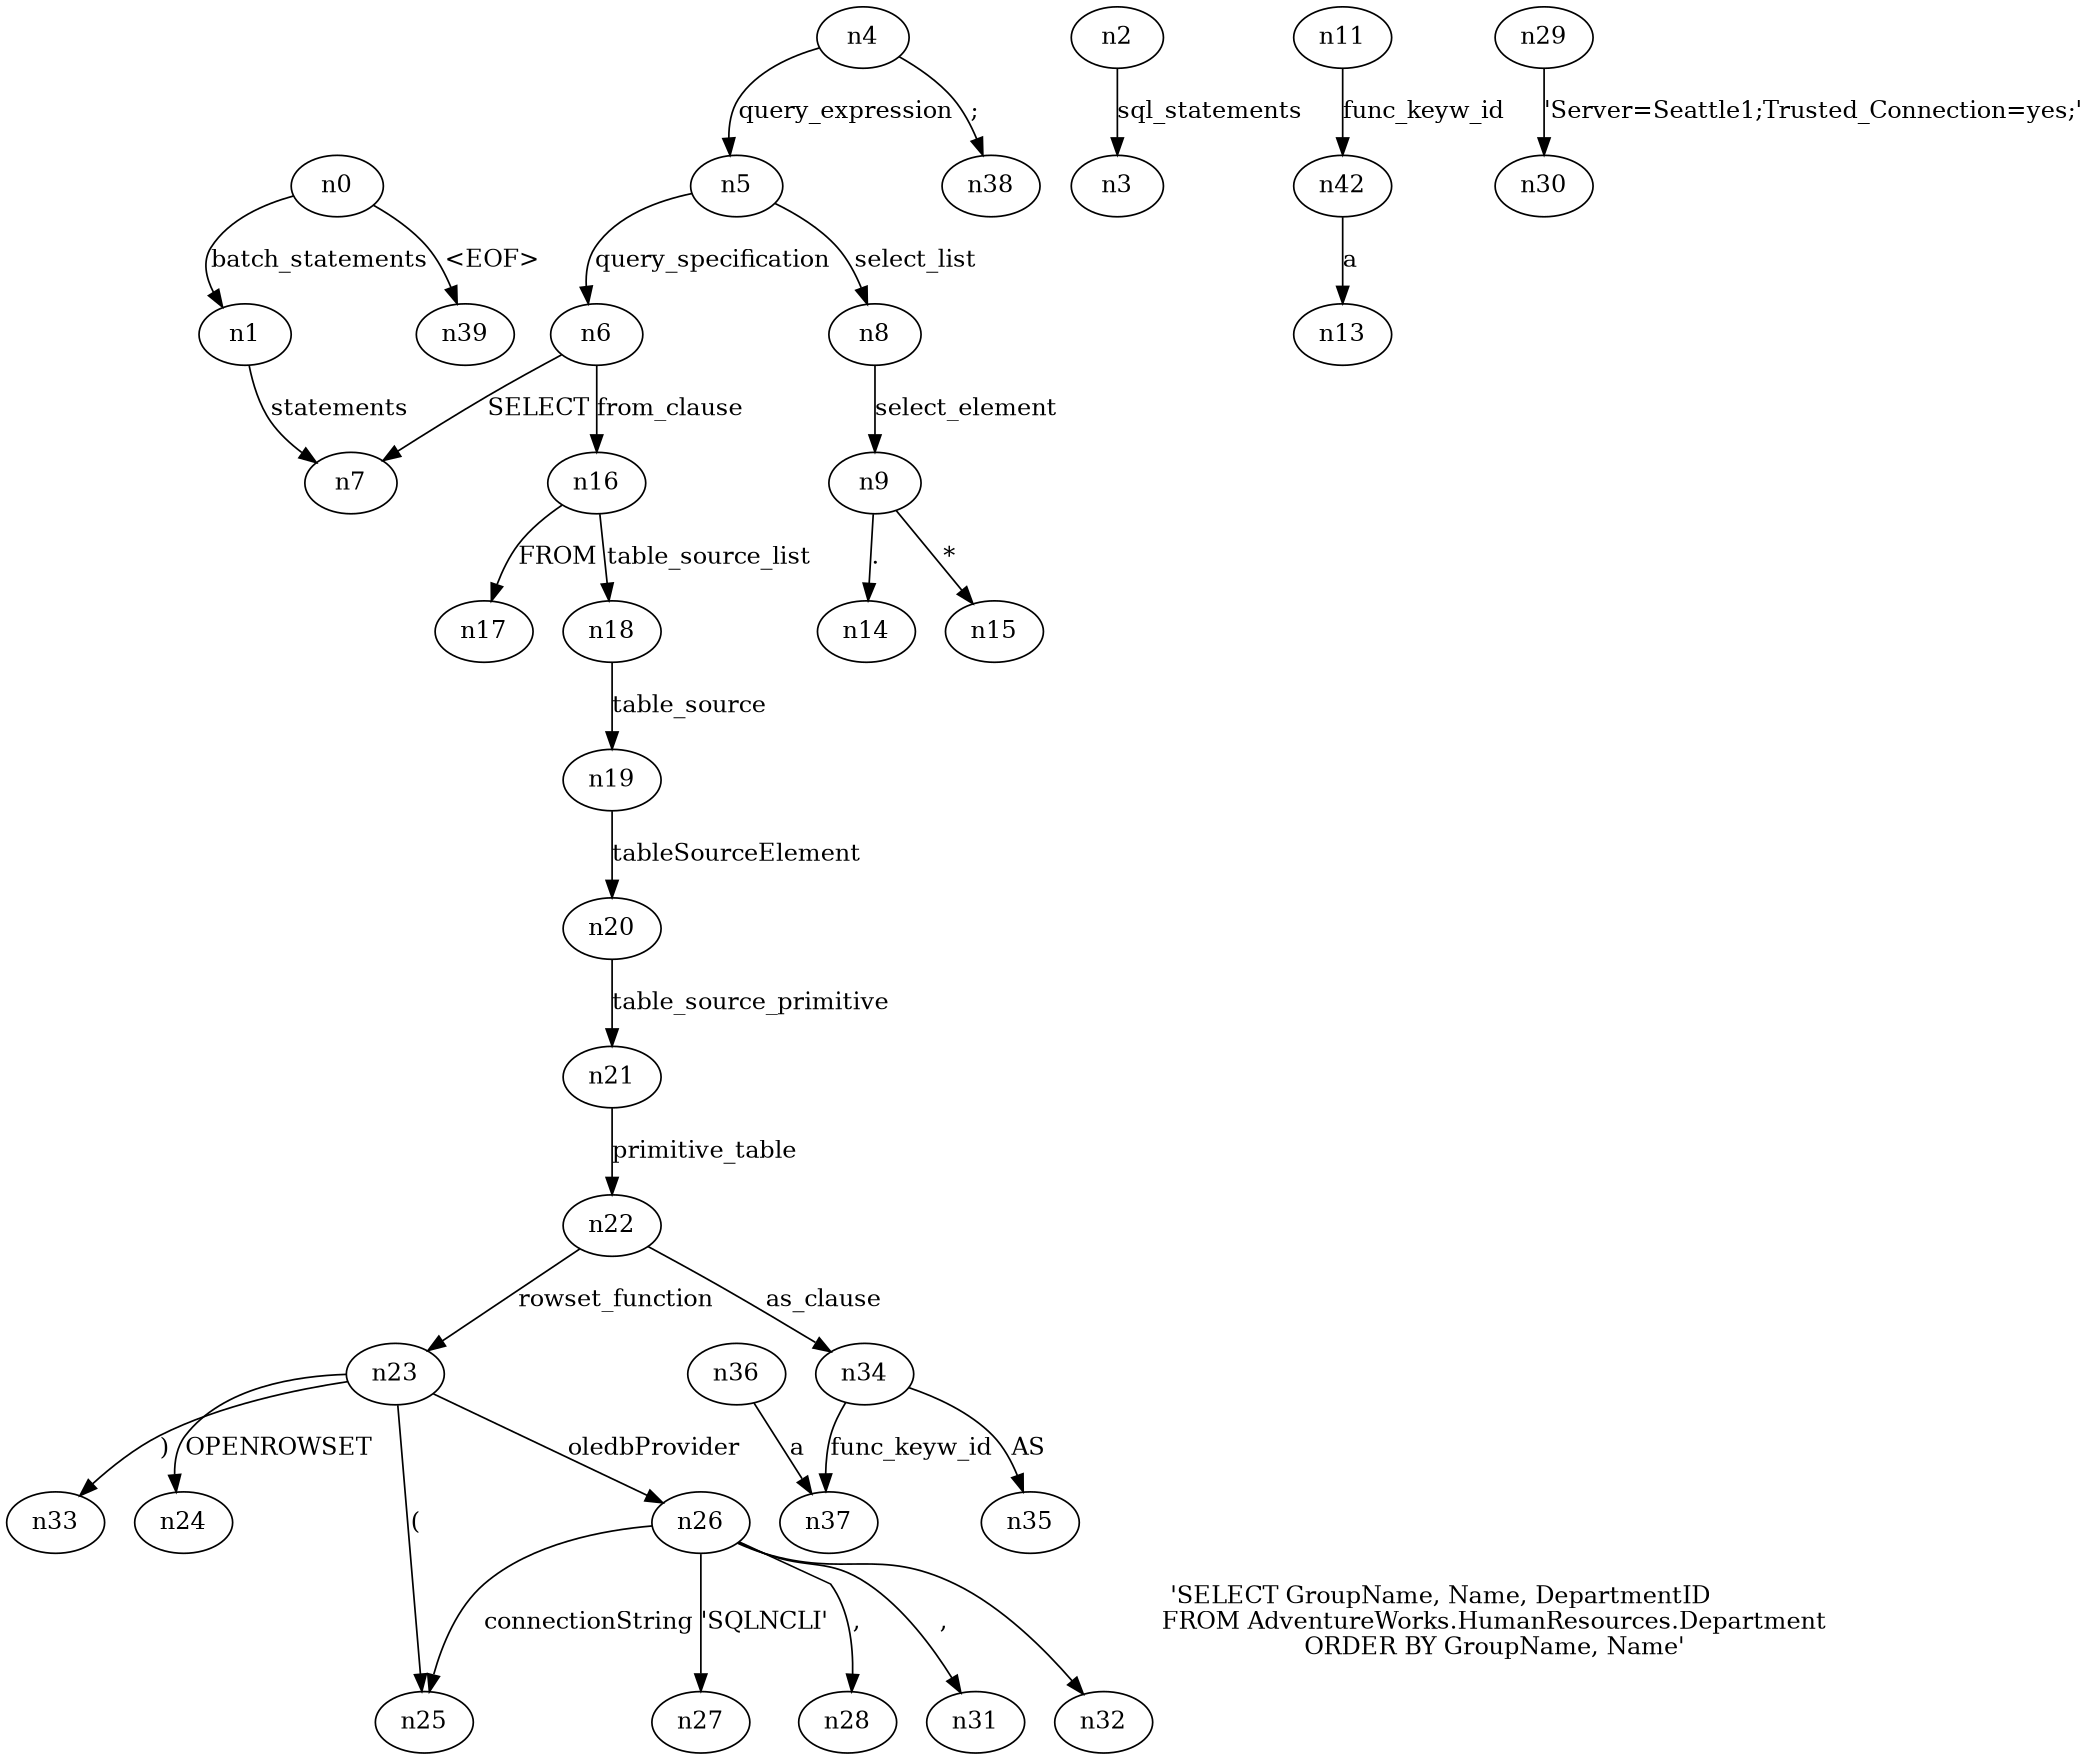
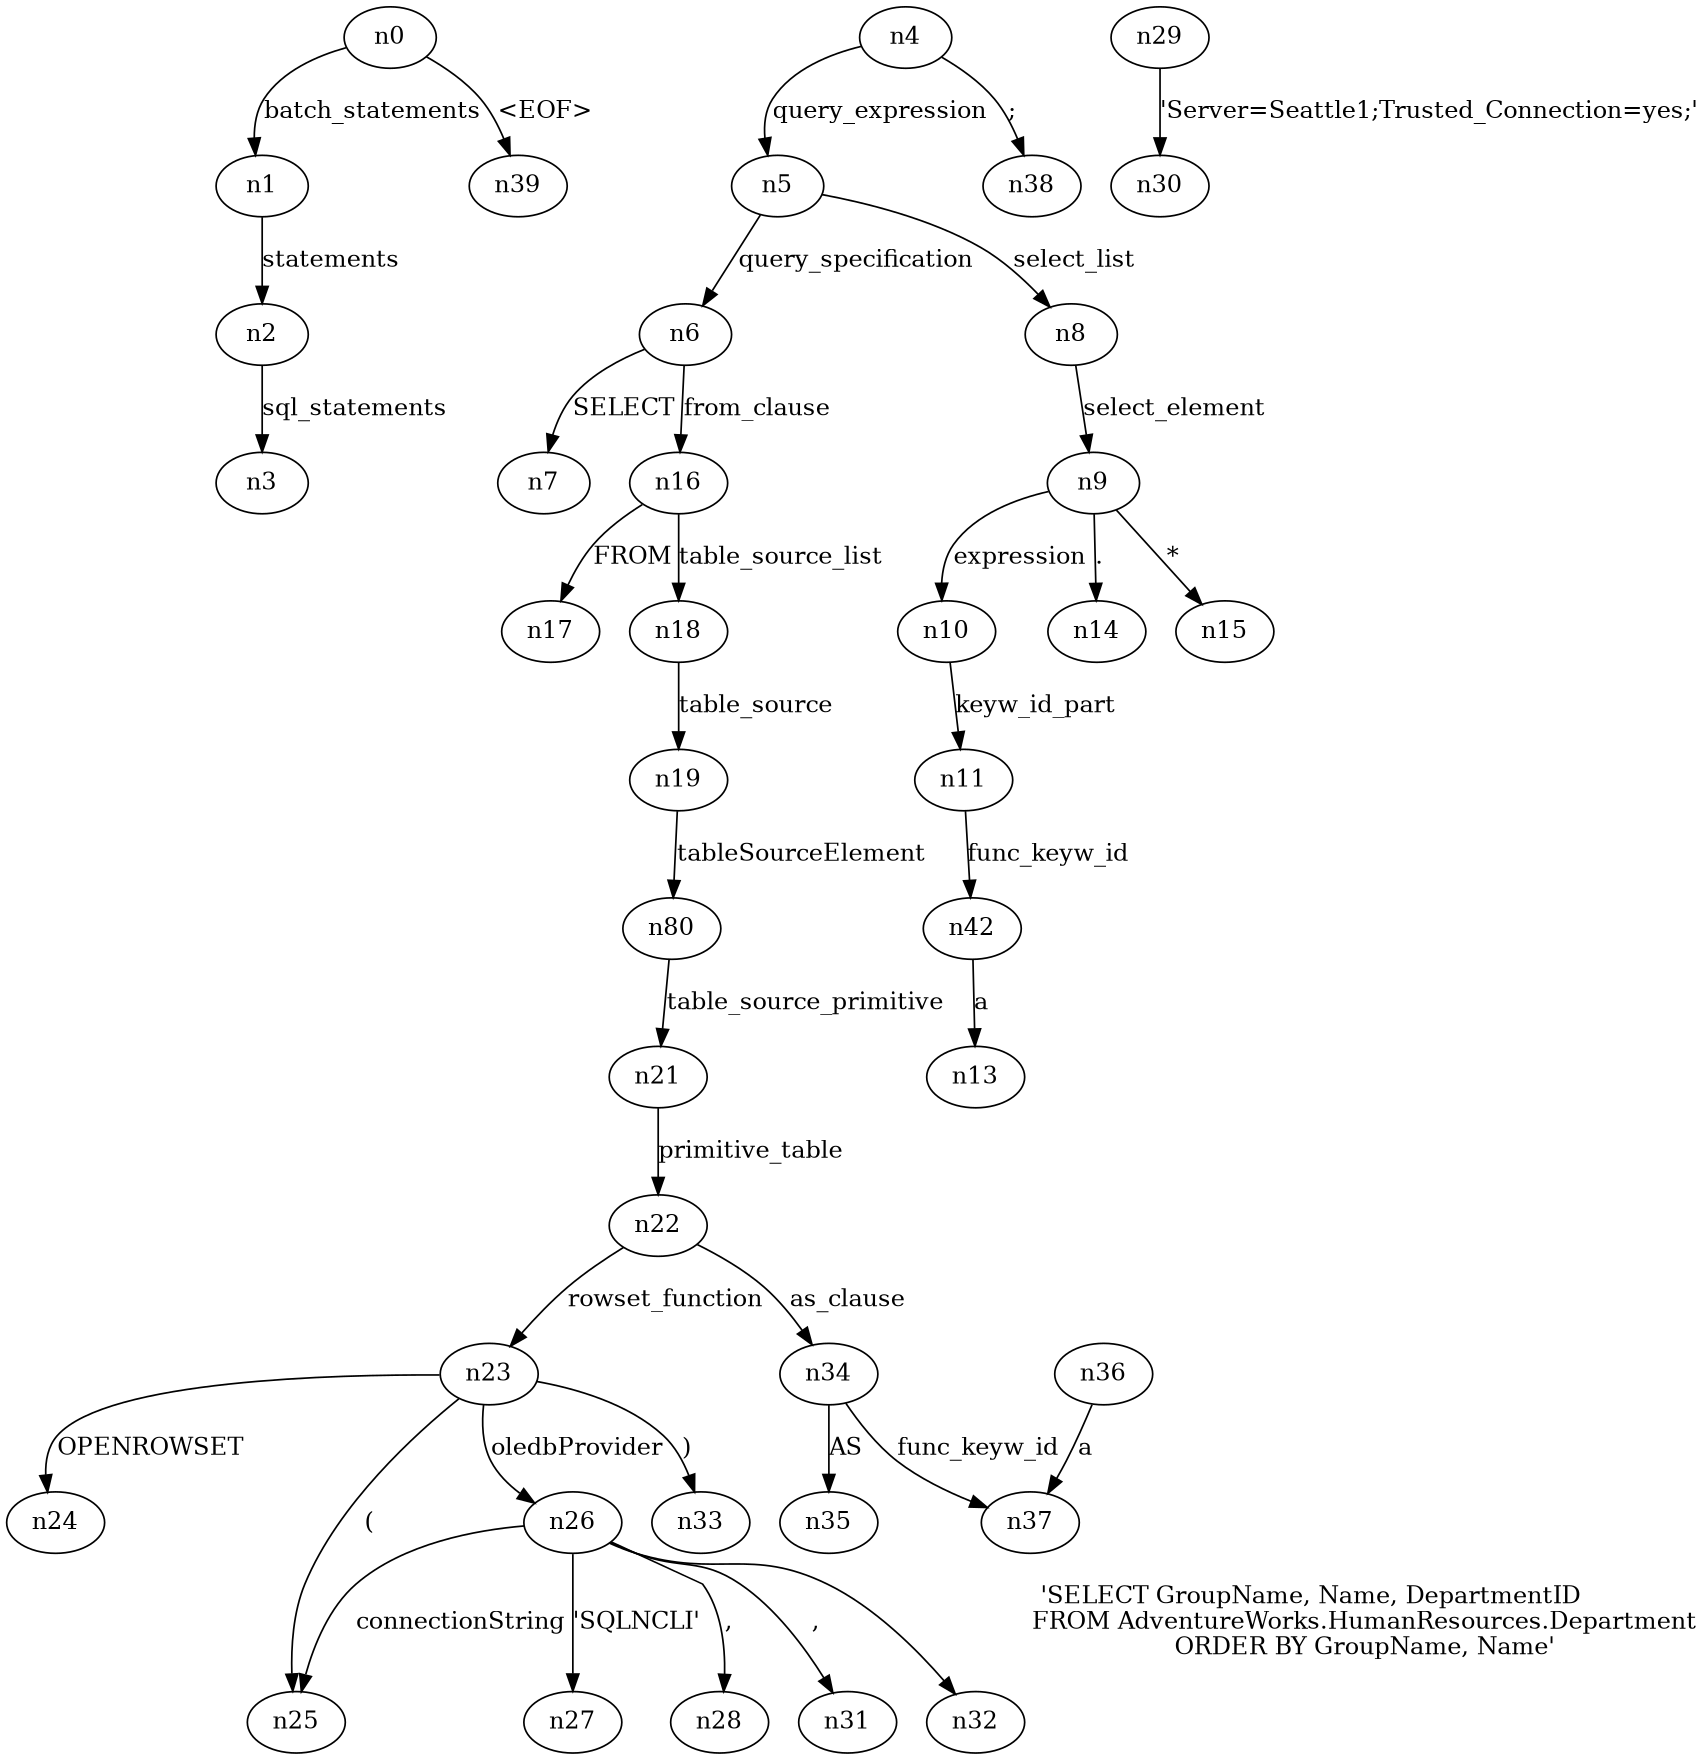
(266, 415) -> (262, 252)
none -> (947, 632)
(612, 929) -> (672, 929)
